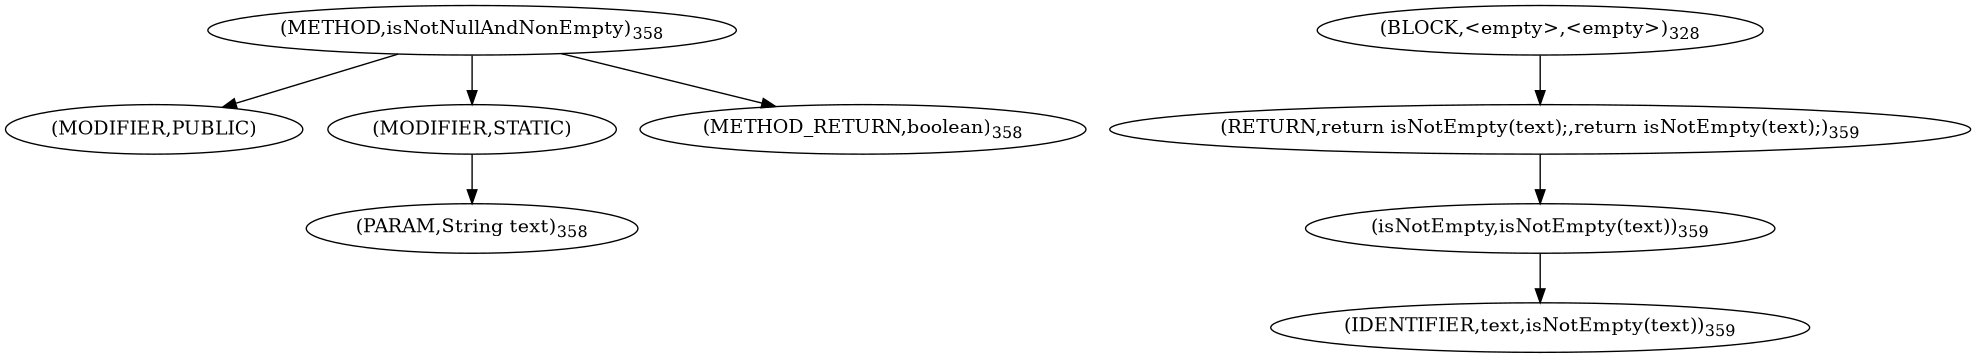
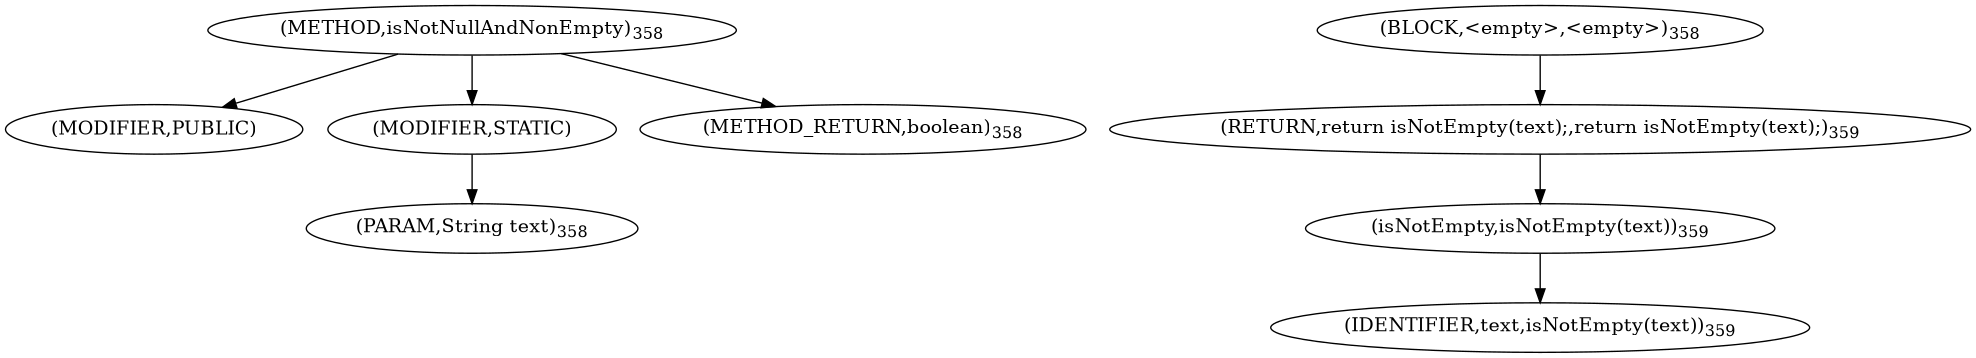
(1685, 28) -> (1685, 28)
